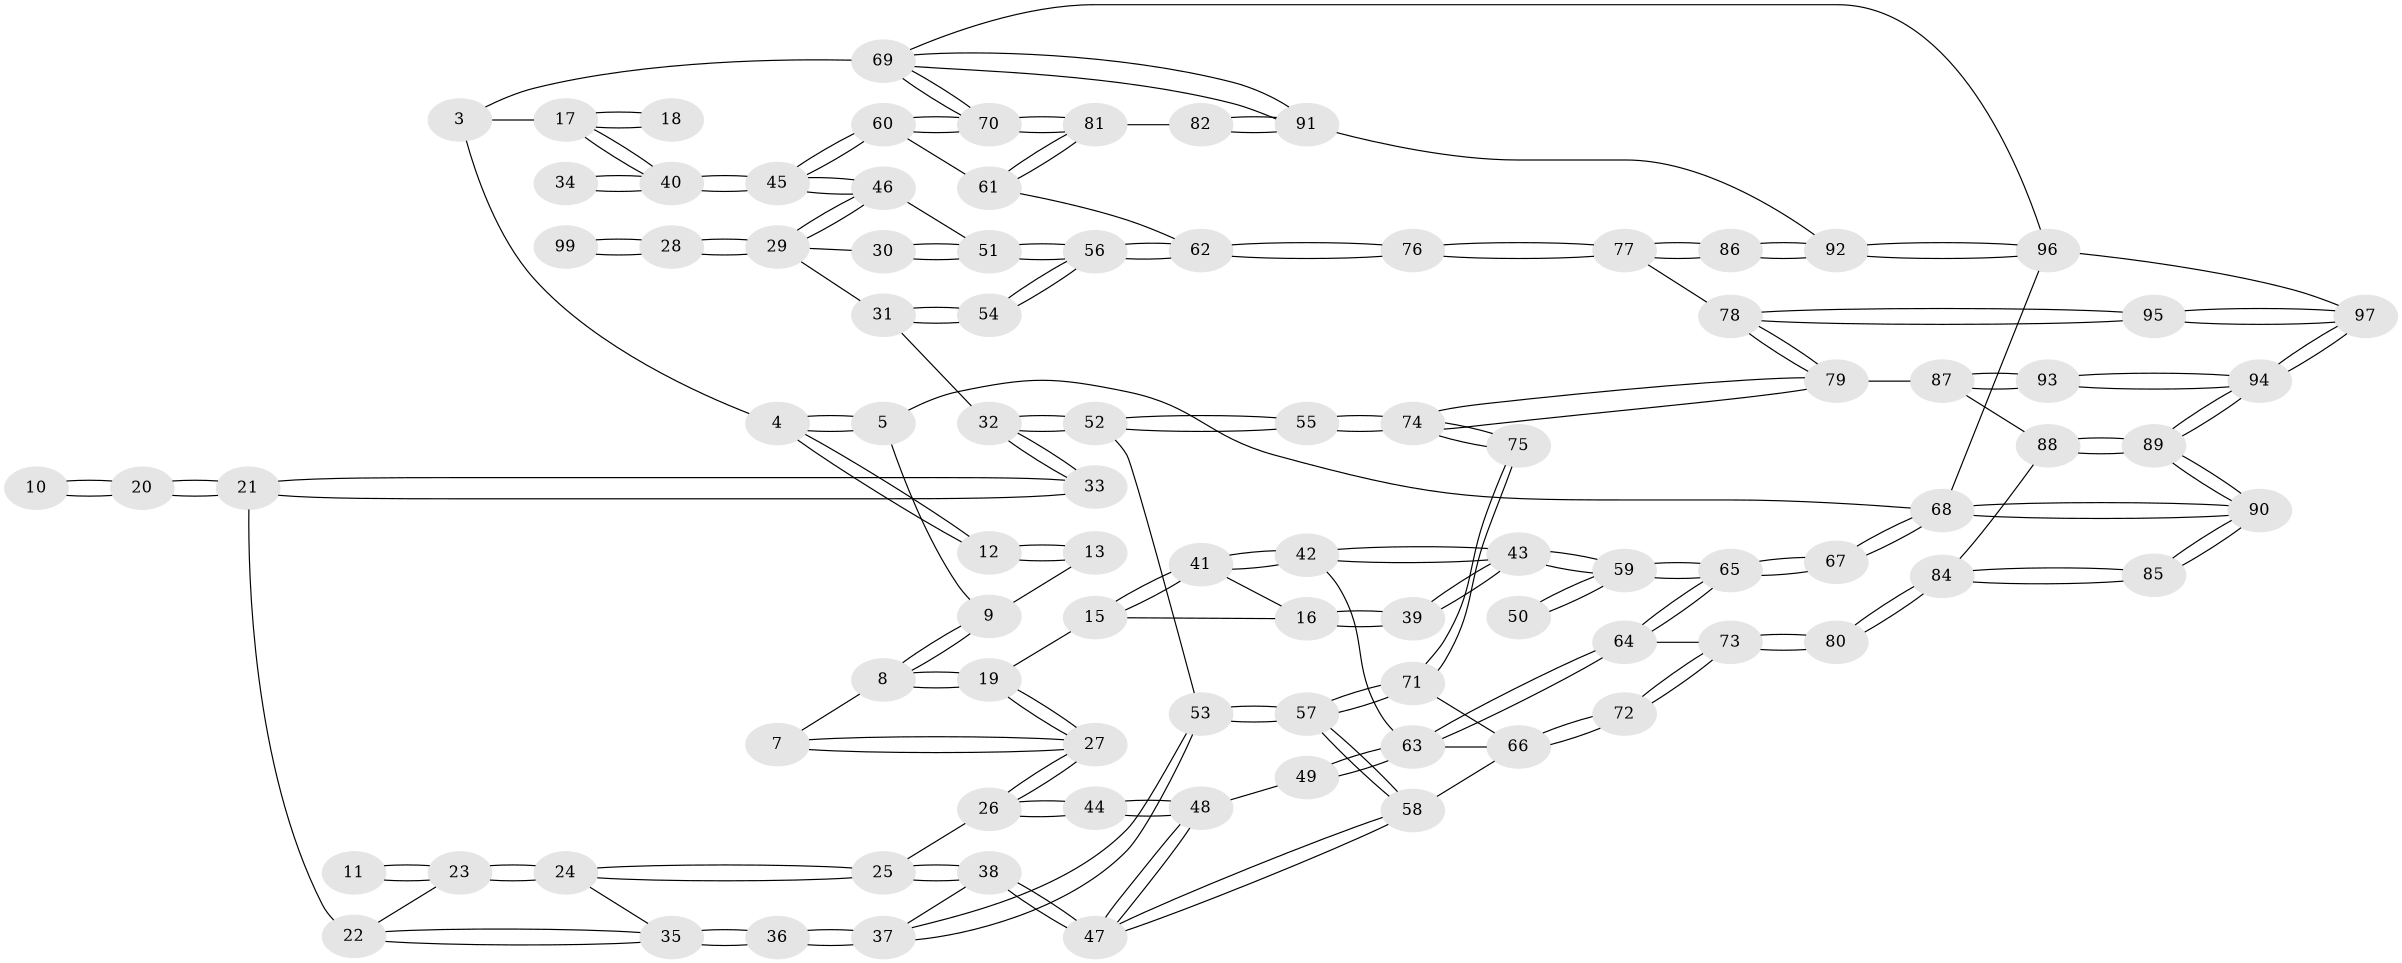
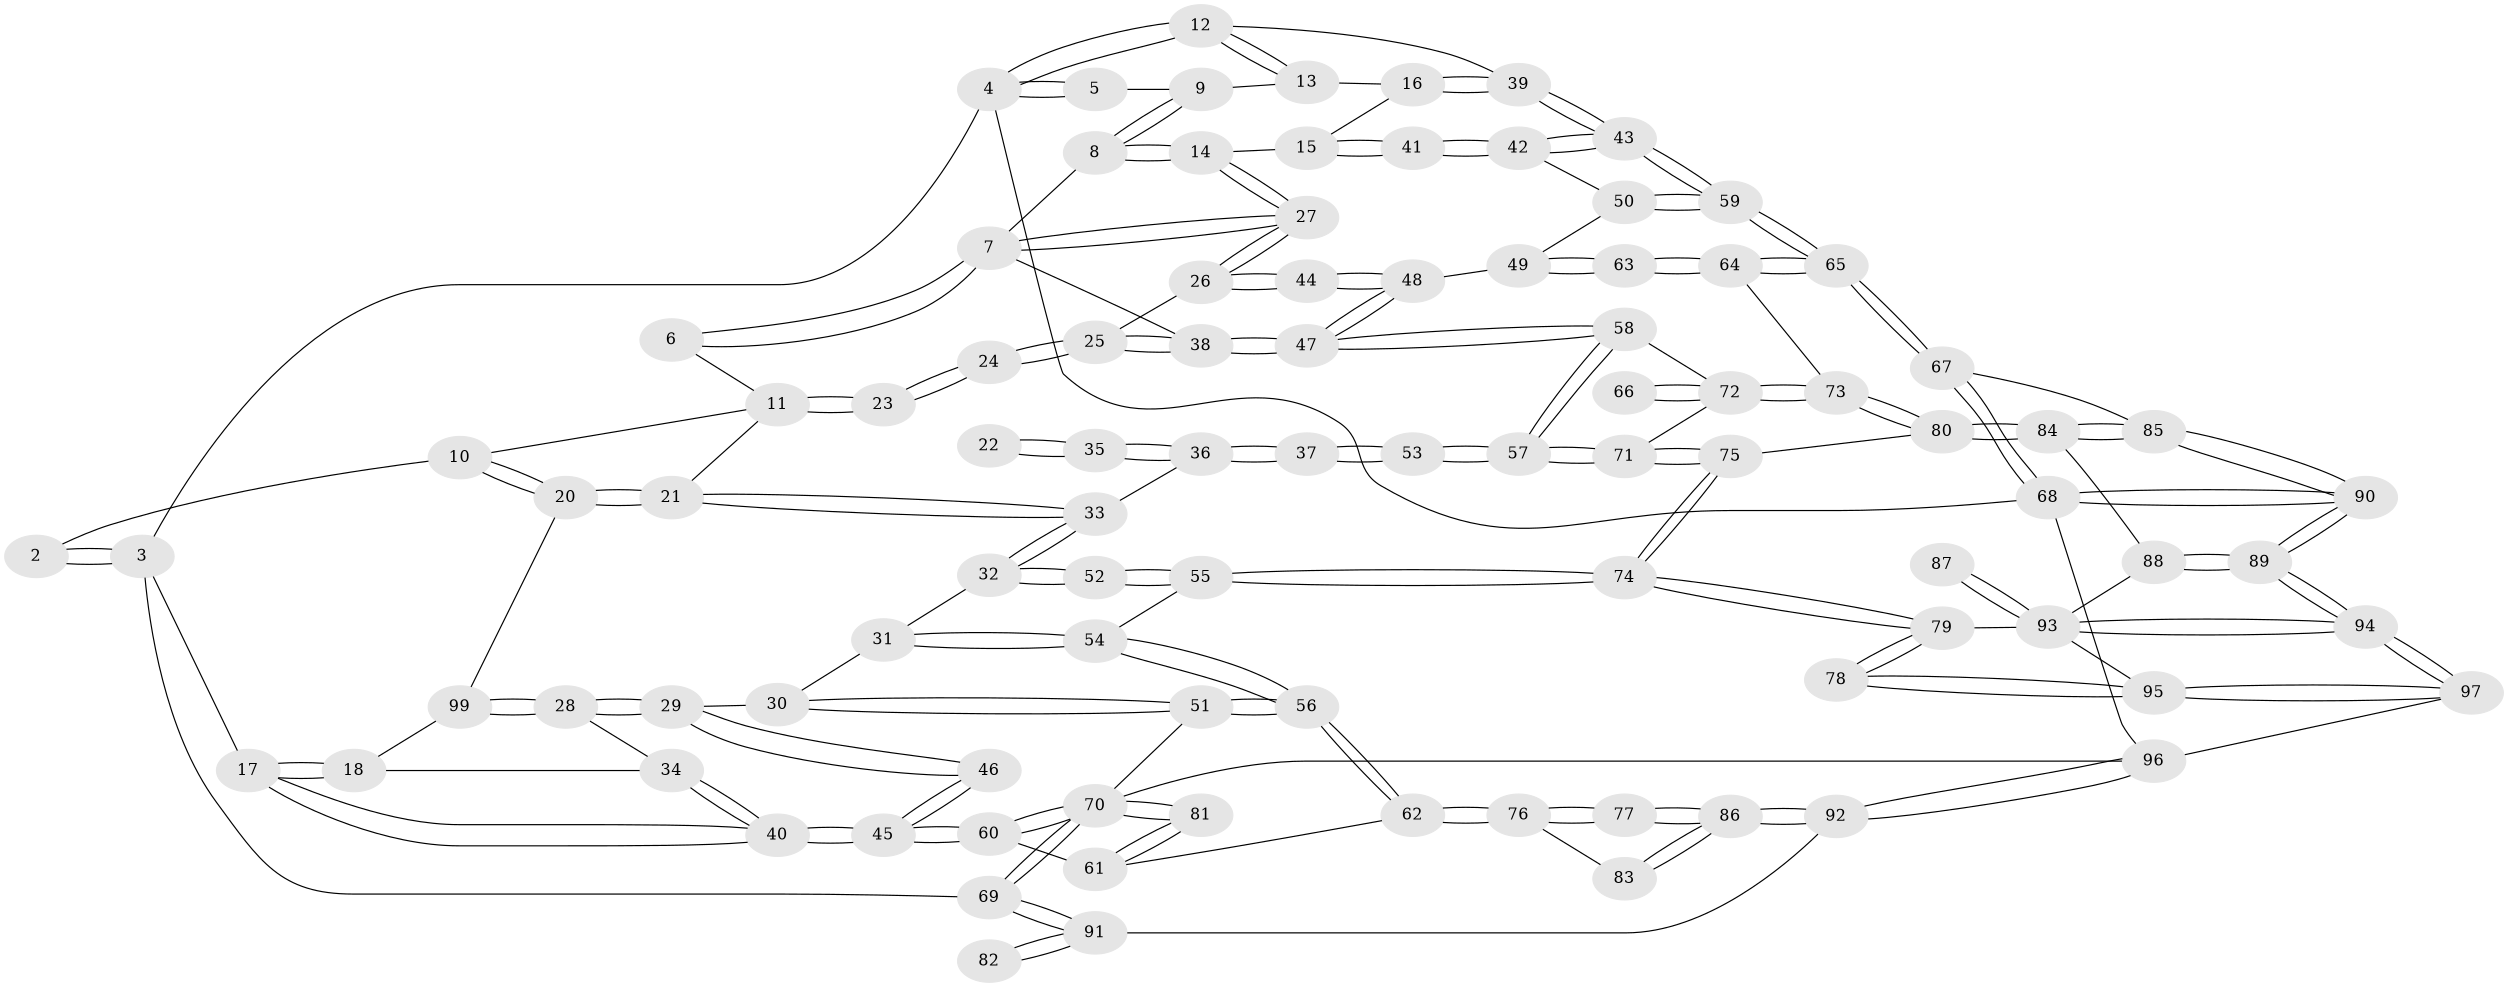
(1531, 5) -> (1621, 761)
none -> (1365, 37)
(1148, 125) -> none
(936, 220) -> (1148, 756)
none -> (1572, 234)
(831, 281) -> (831, 672)
(1678, 284) -> none
none -> (672, 340)
(1889, 381) -> (1995, 628)
none -> (2052, 392)
(1995, 414) -> (2101, 595)
none -> (619, 431)
none -> (1837, 444)
none -> (1148, 484)
(1399, 485) -> (1383, 487)
none -> (36, 556)
(1159, 564) -> none
(1254, 592) -> (1360, 84)
none -> (513, 602)
none -> (1148, 609)
(1360, 651) -> (1572, 175)
none -> (2091, 653)
(989, 680) -> (1201, 153)
(1457, 710) -> (1678, 425)
(266, 721) -> (725, 451)
none -> (407, 739)
none -> (619, 739)
(1466, 747) -> none
none -> (513, 771)
(1466, 779) -> (1678, 361)
none -> (1625, 879)
(407, 905) -> none
(619, 905) -> none
(937, 905) -> (1096, 296)
